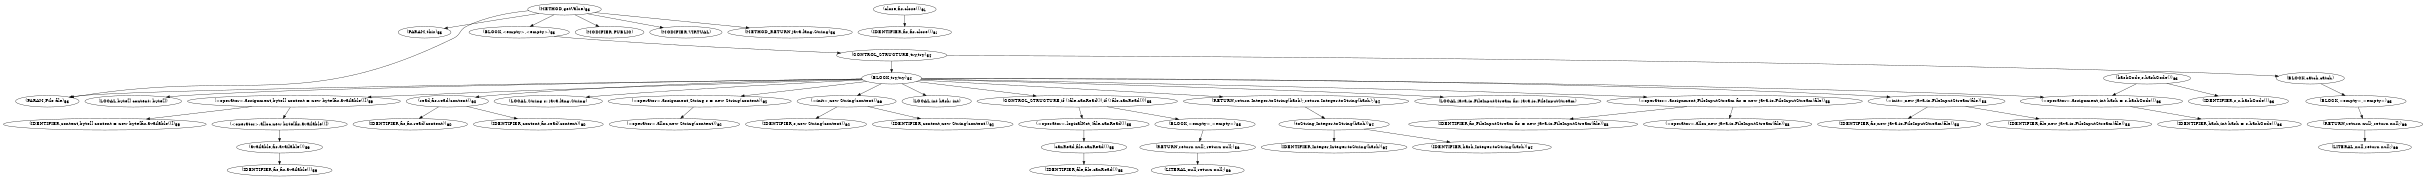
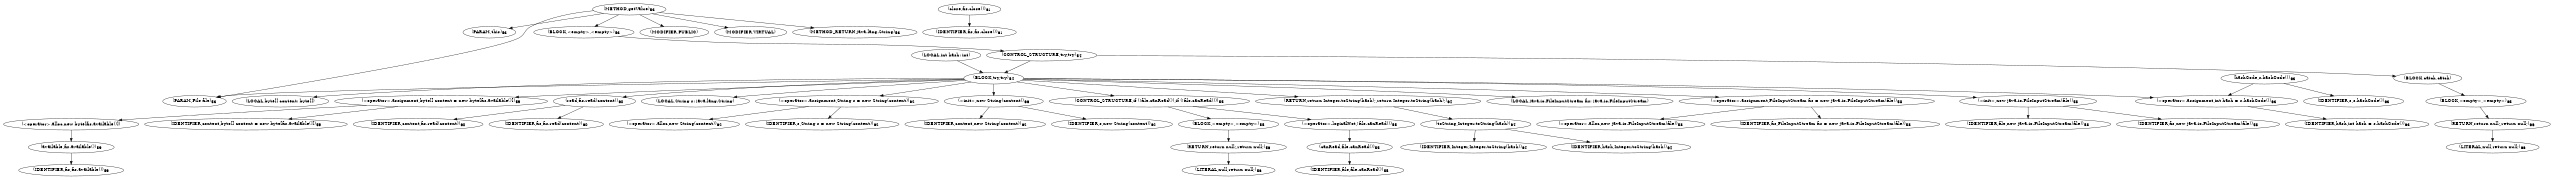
(913, 89) -> (969, 66)
none -> (822, 124)
